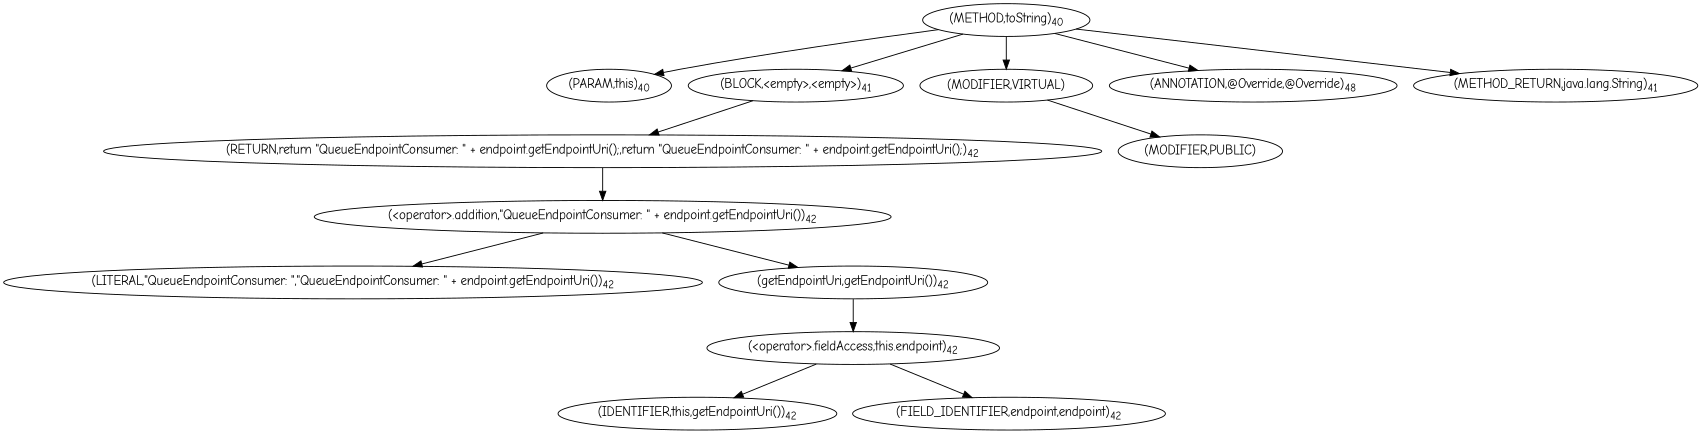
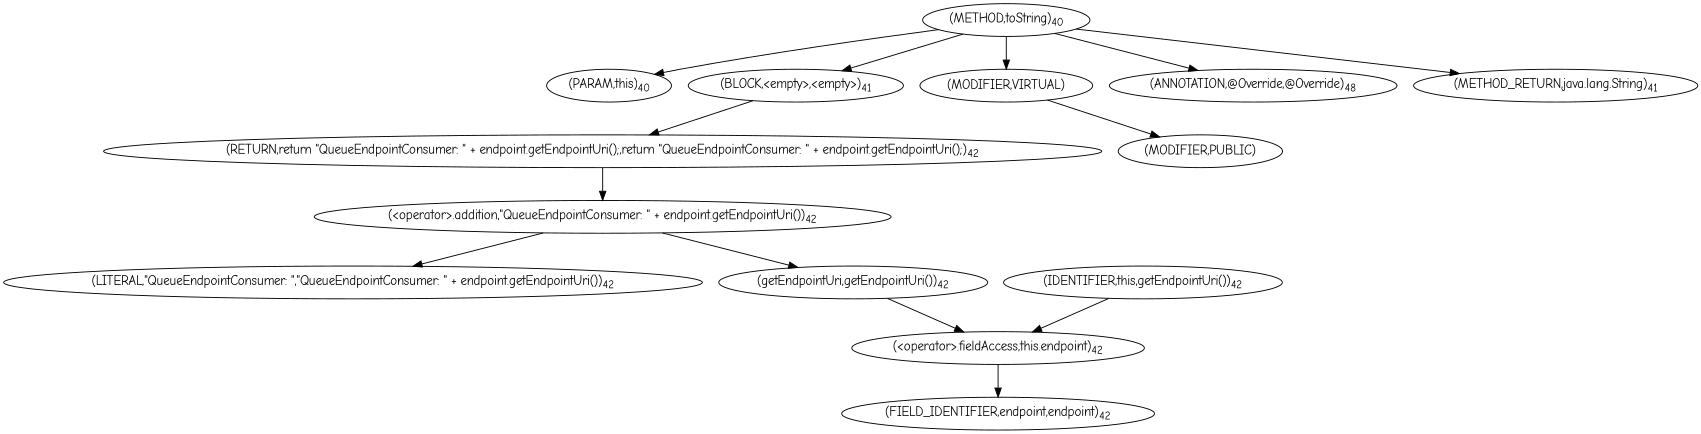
(780, 379) -> (1075, 313)
